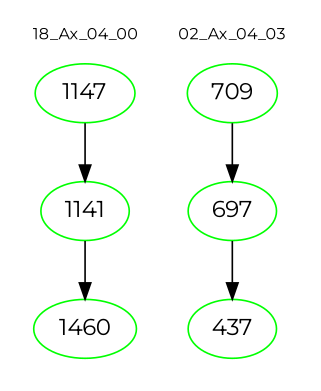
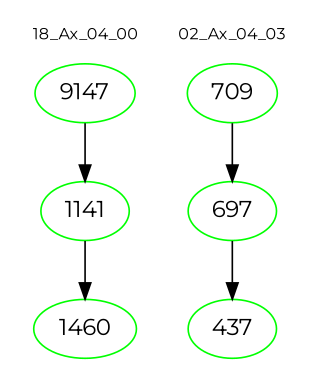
(85, 93) -> (85, 93)
